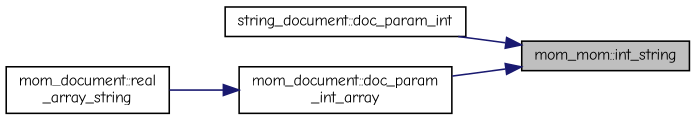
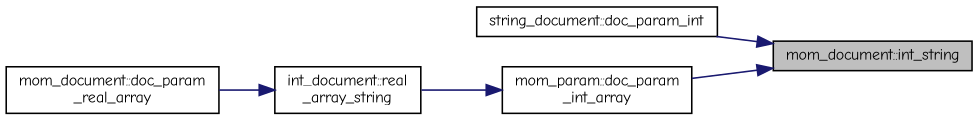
(606, 56) -> (873, 56)
(88, 90) -> (348, 90)
none -> (113, 90)
(345, 90) -> (597, 90)
